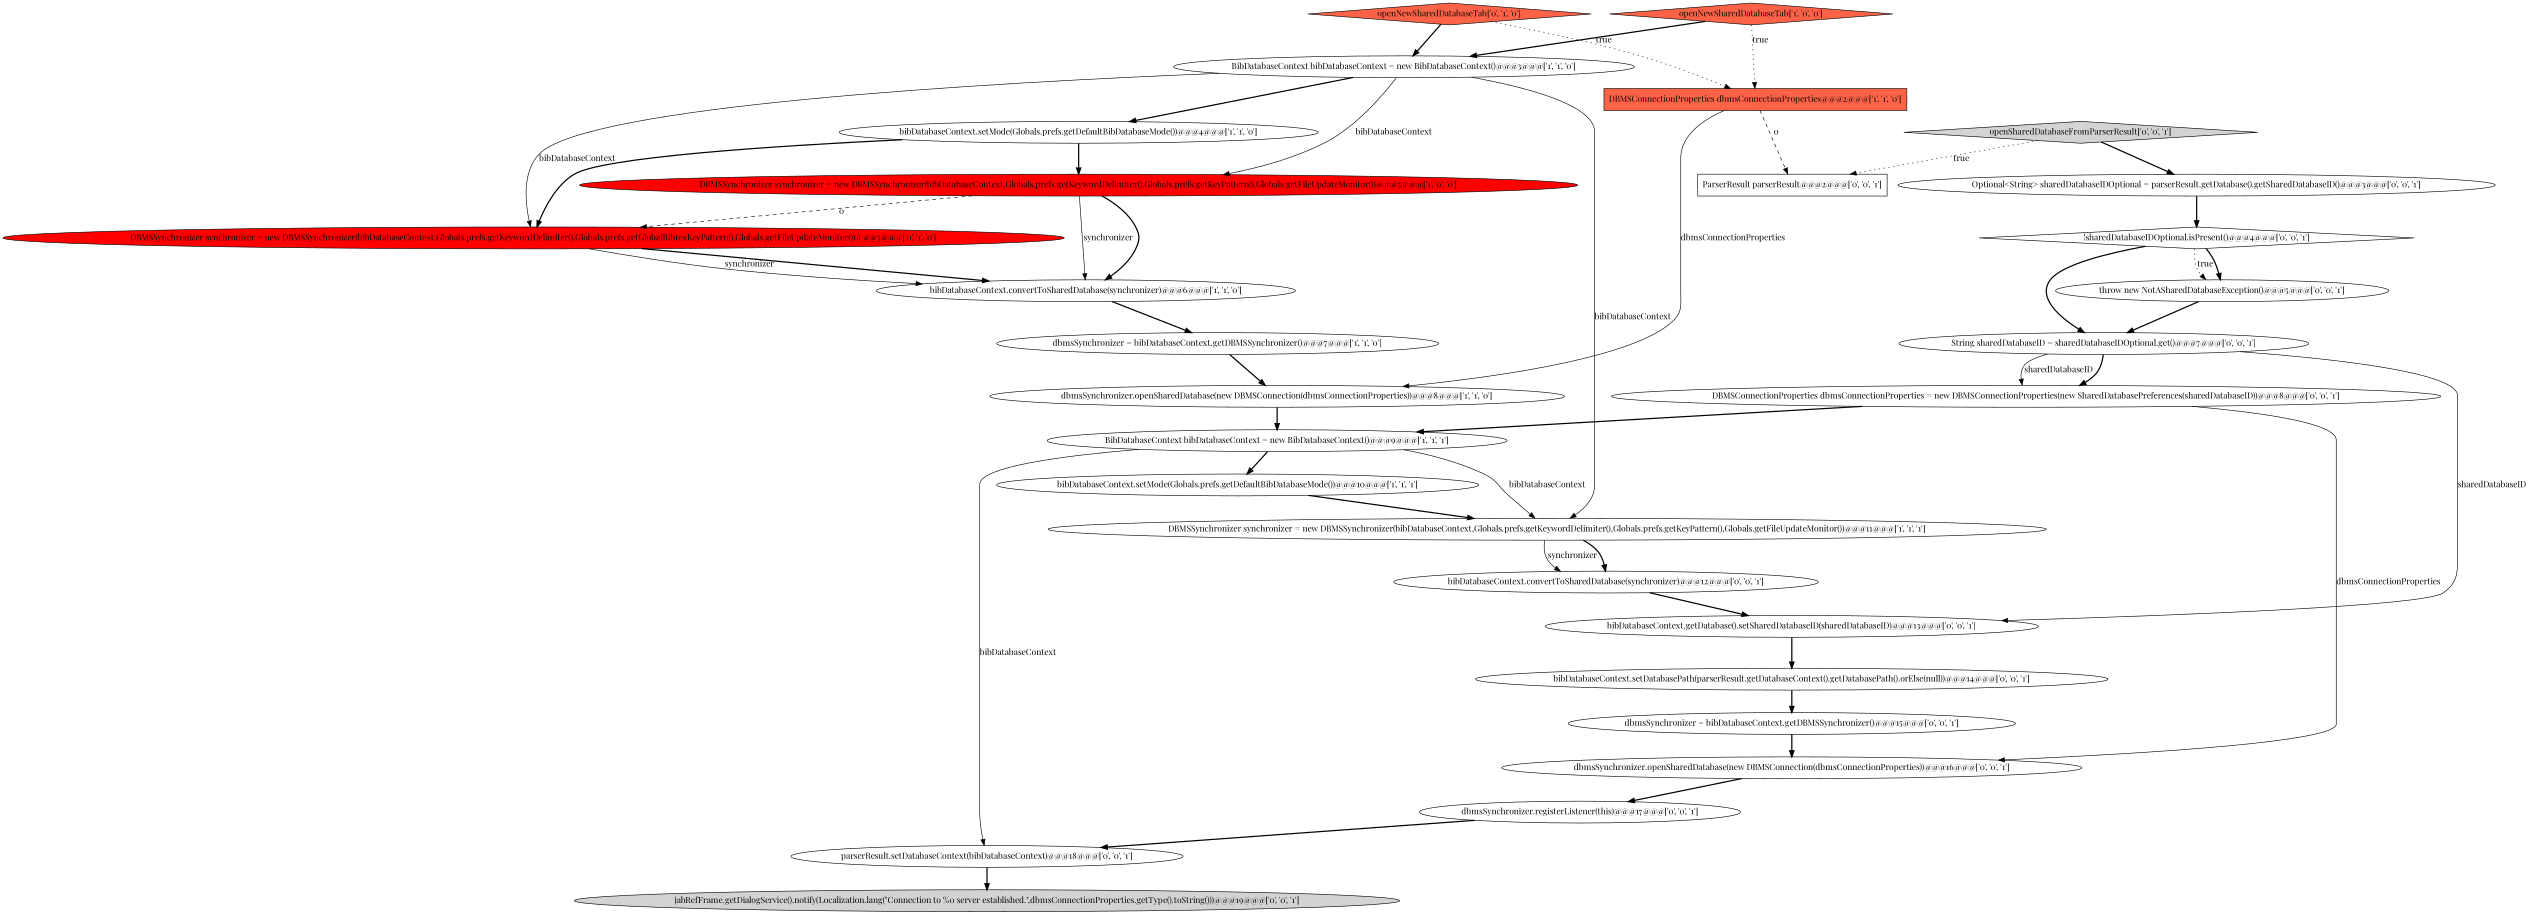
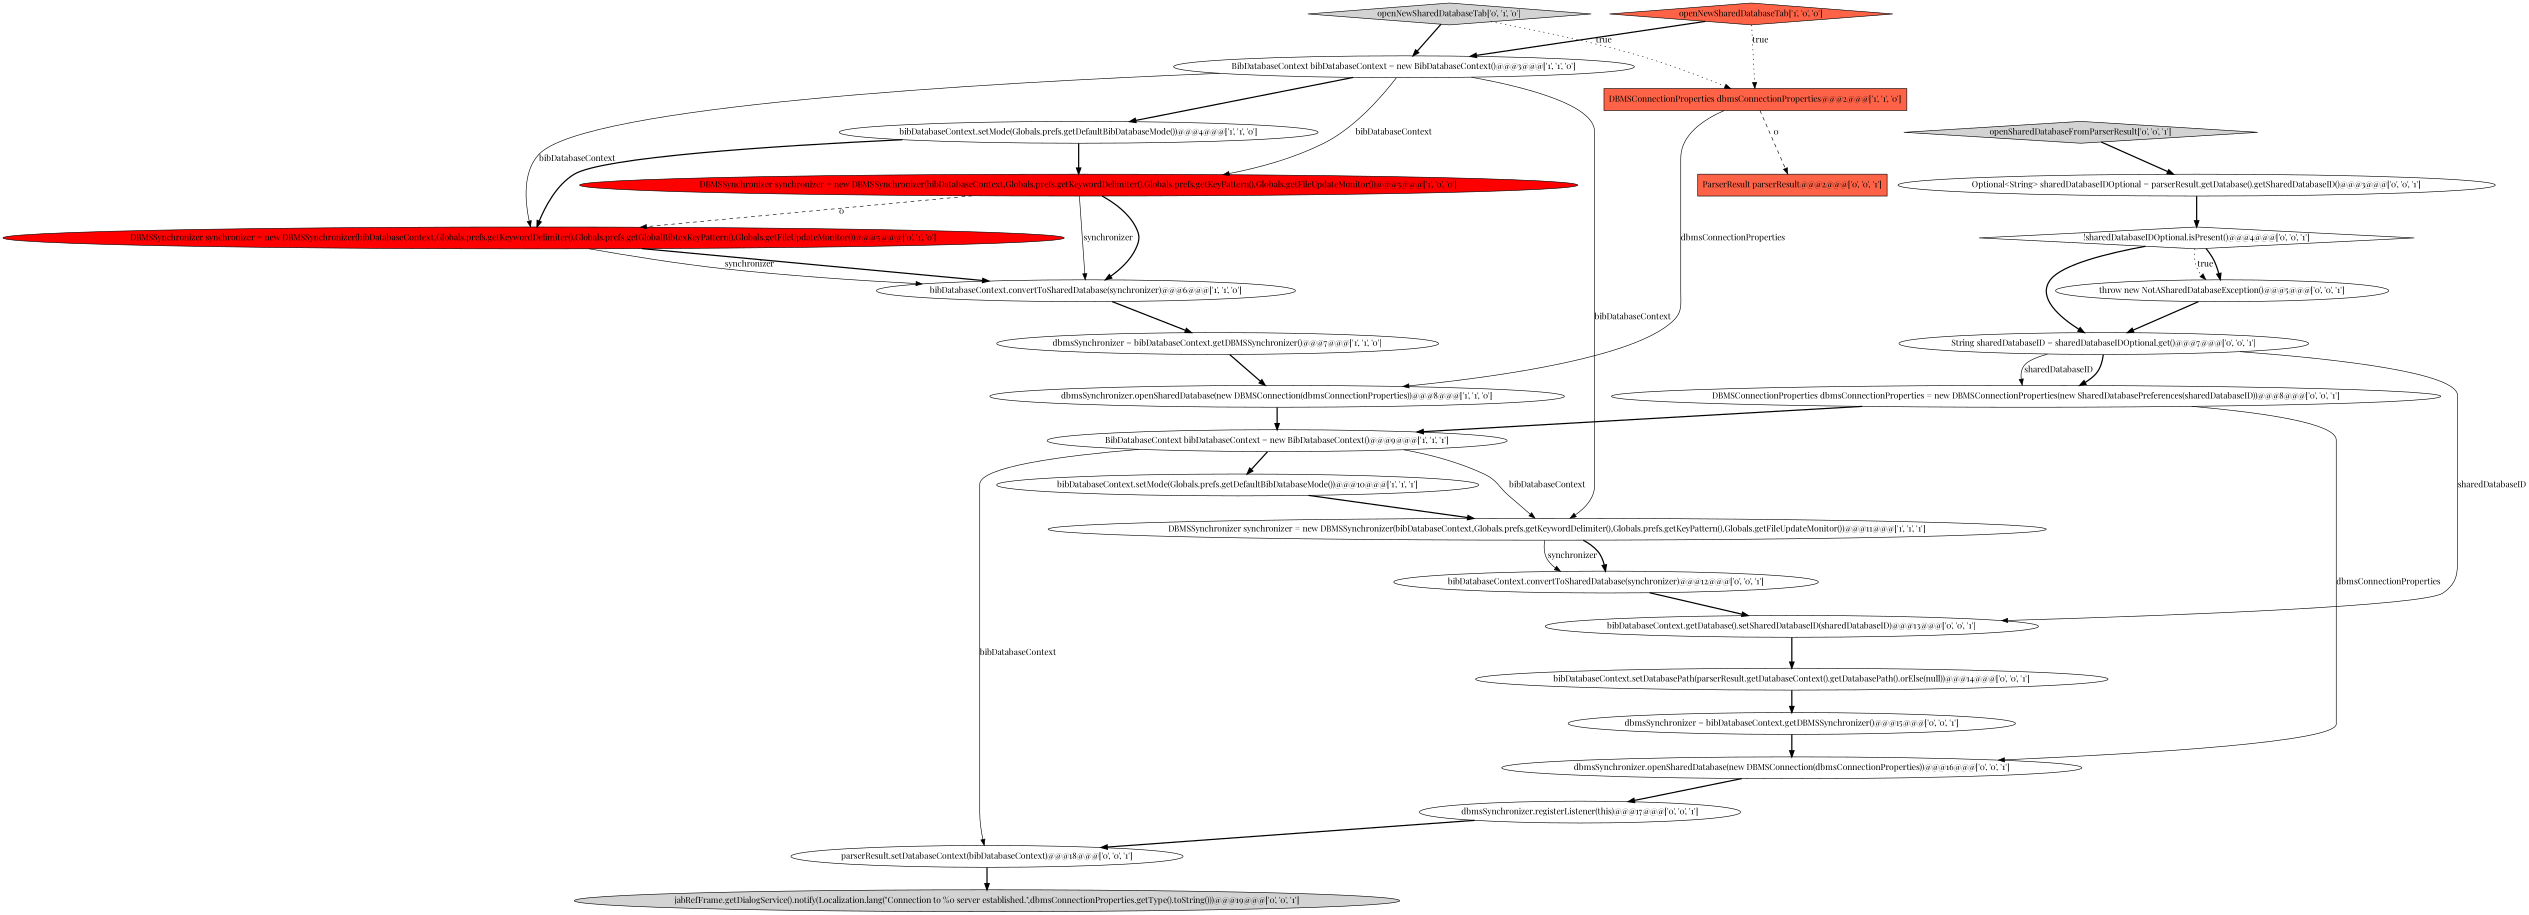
(1450, 14) -> (1450, 14)
(1947, 157) -> none
(1792, 185) -> (1792, 185)
